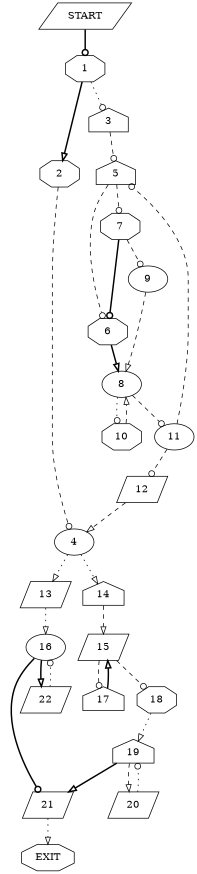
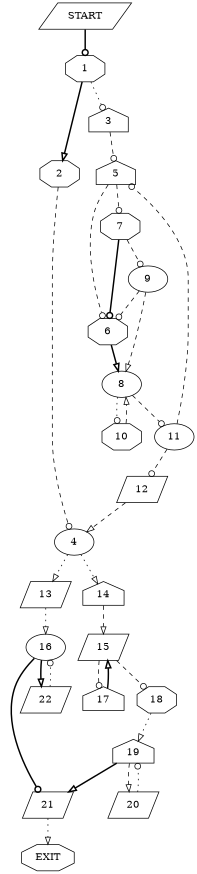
none -> (130, 303)
